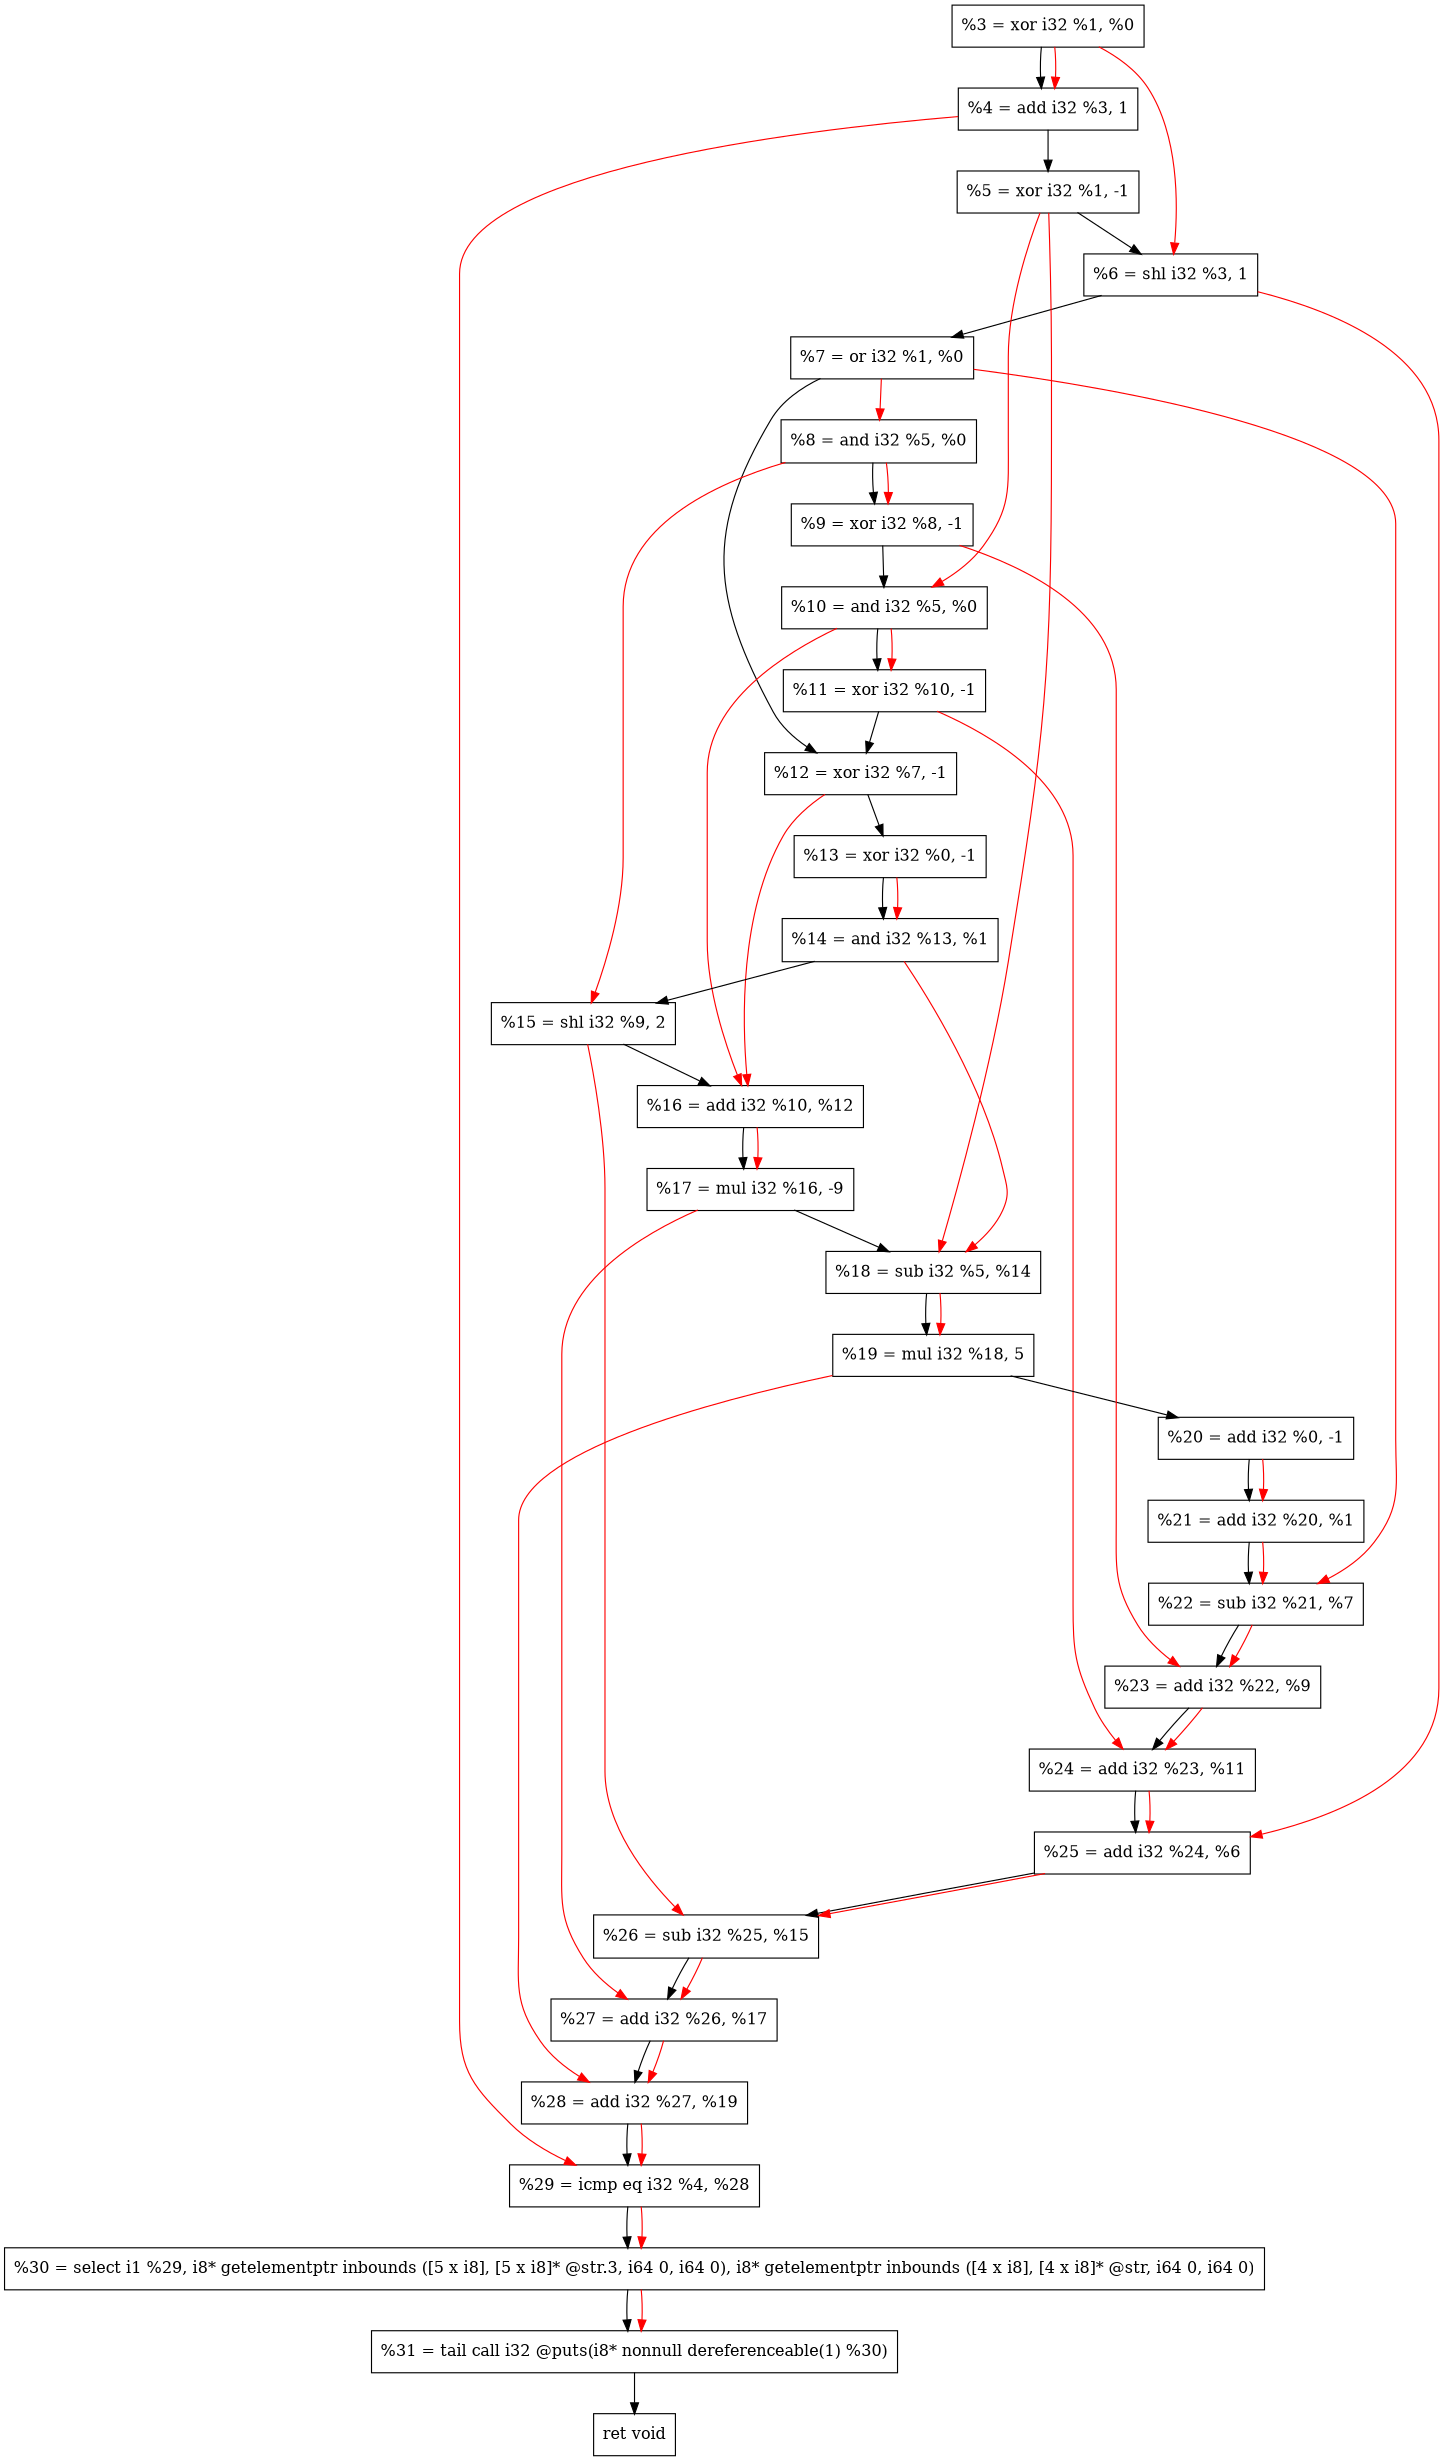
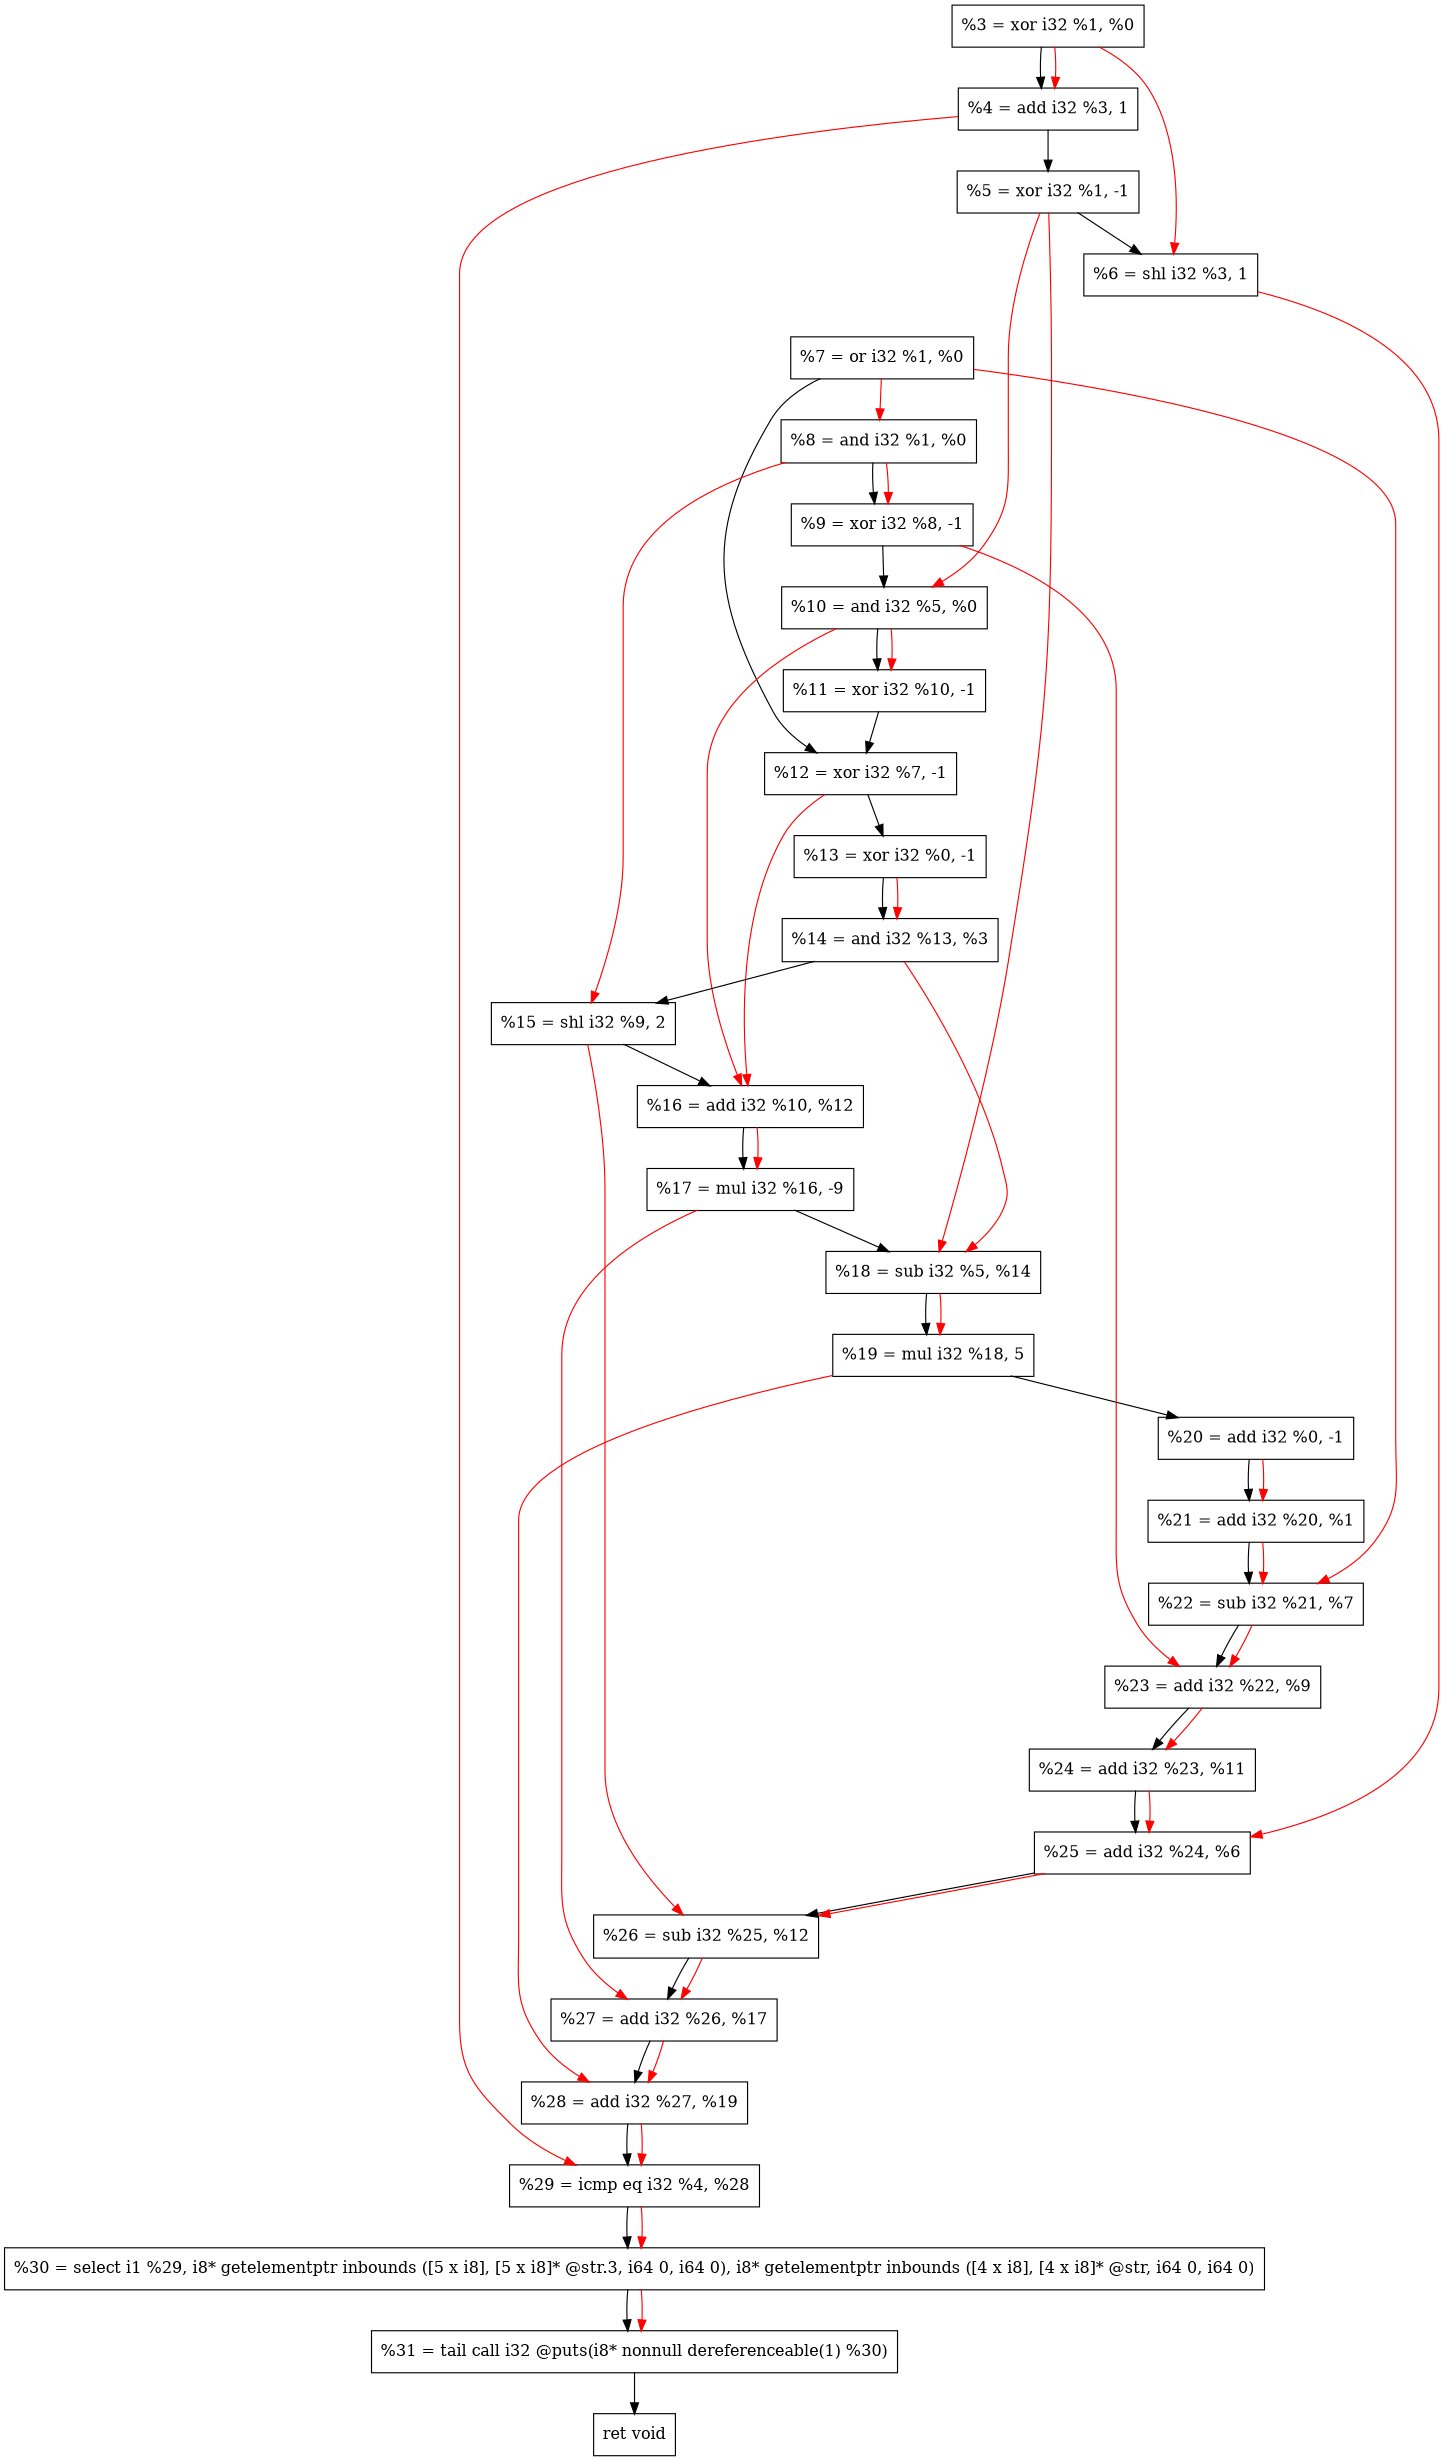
(1032, 315) -> none
(879, 441) -> (879, 441)
(890, 940) -> (890, 940)
(1073, 1198) -> none
(706, 1937) -> (706, 1937)
